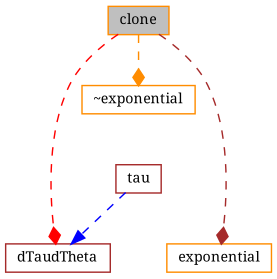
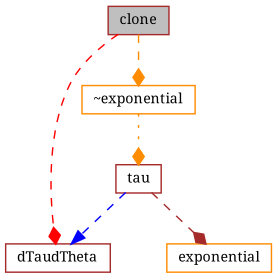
(139, 21) -> (139, 21)
(220, 120) -> (173, 212)
none -> (139, 131)
